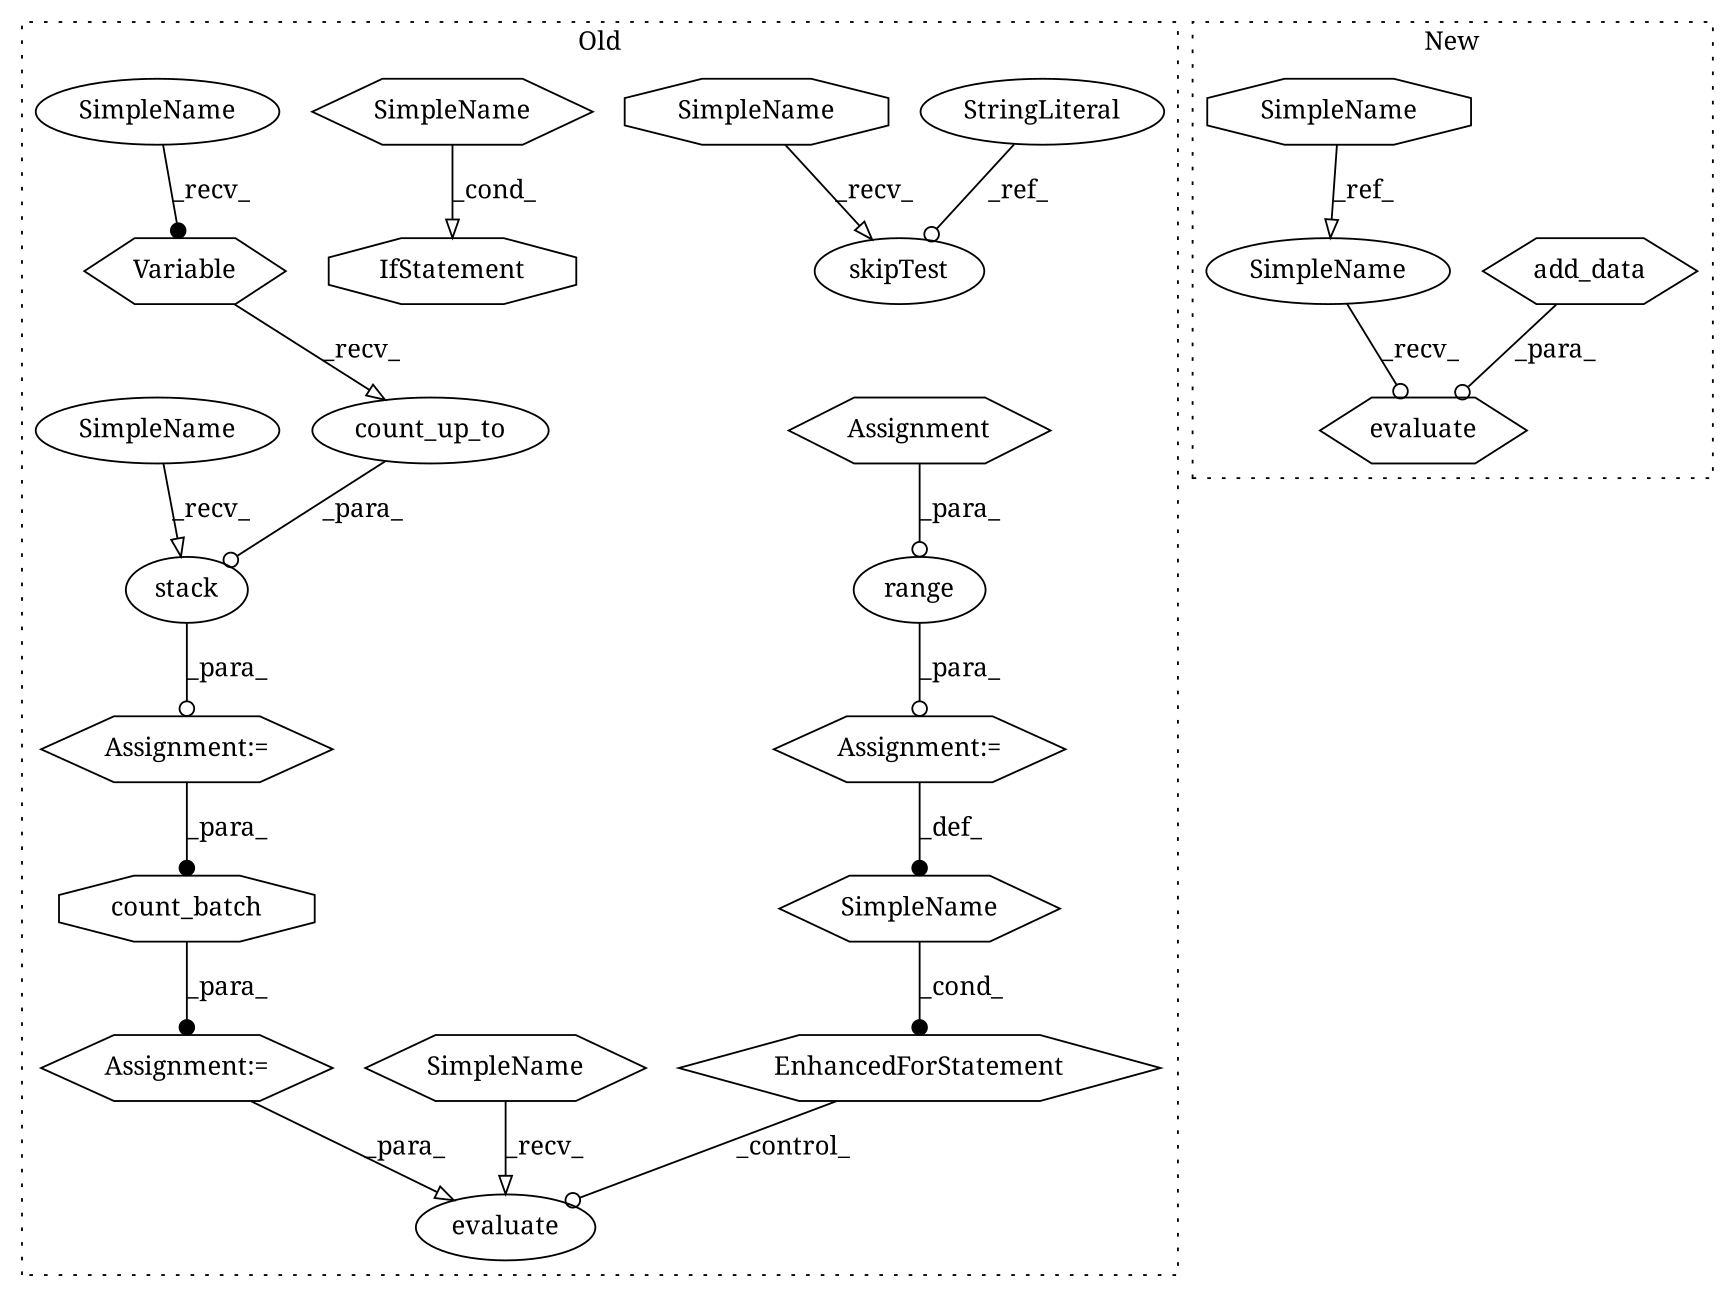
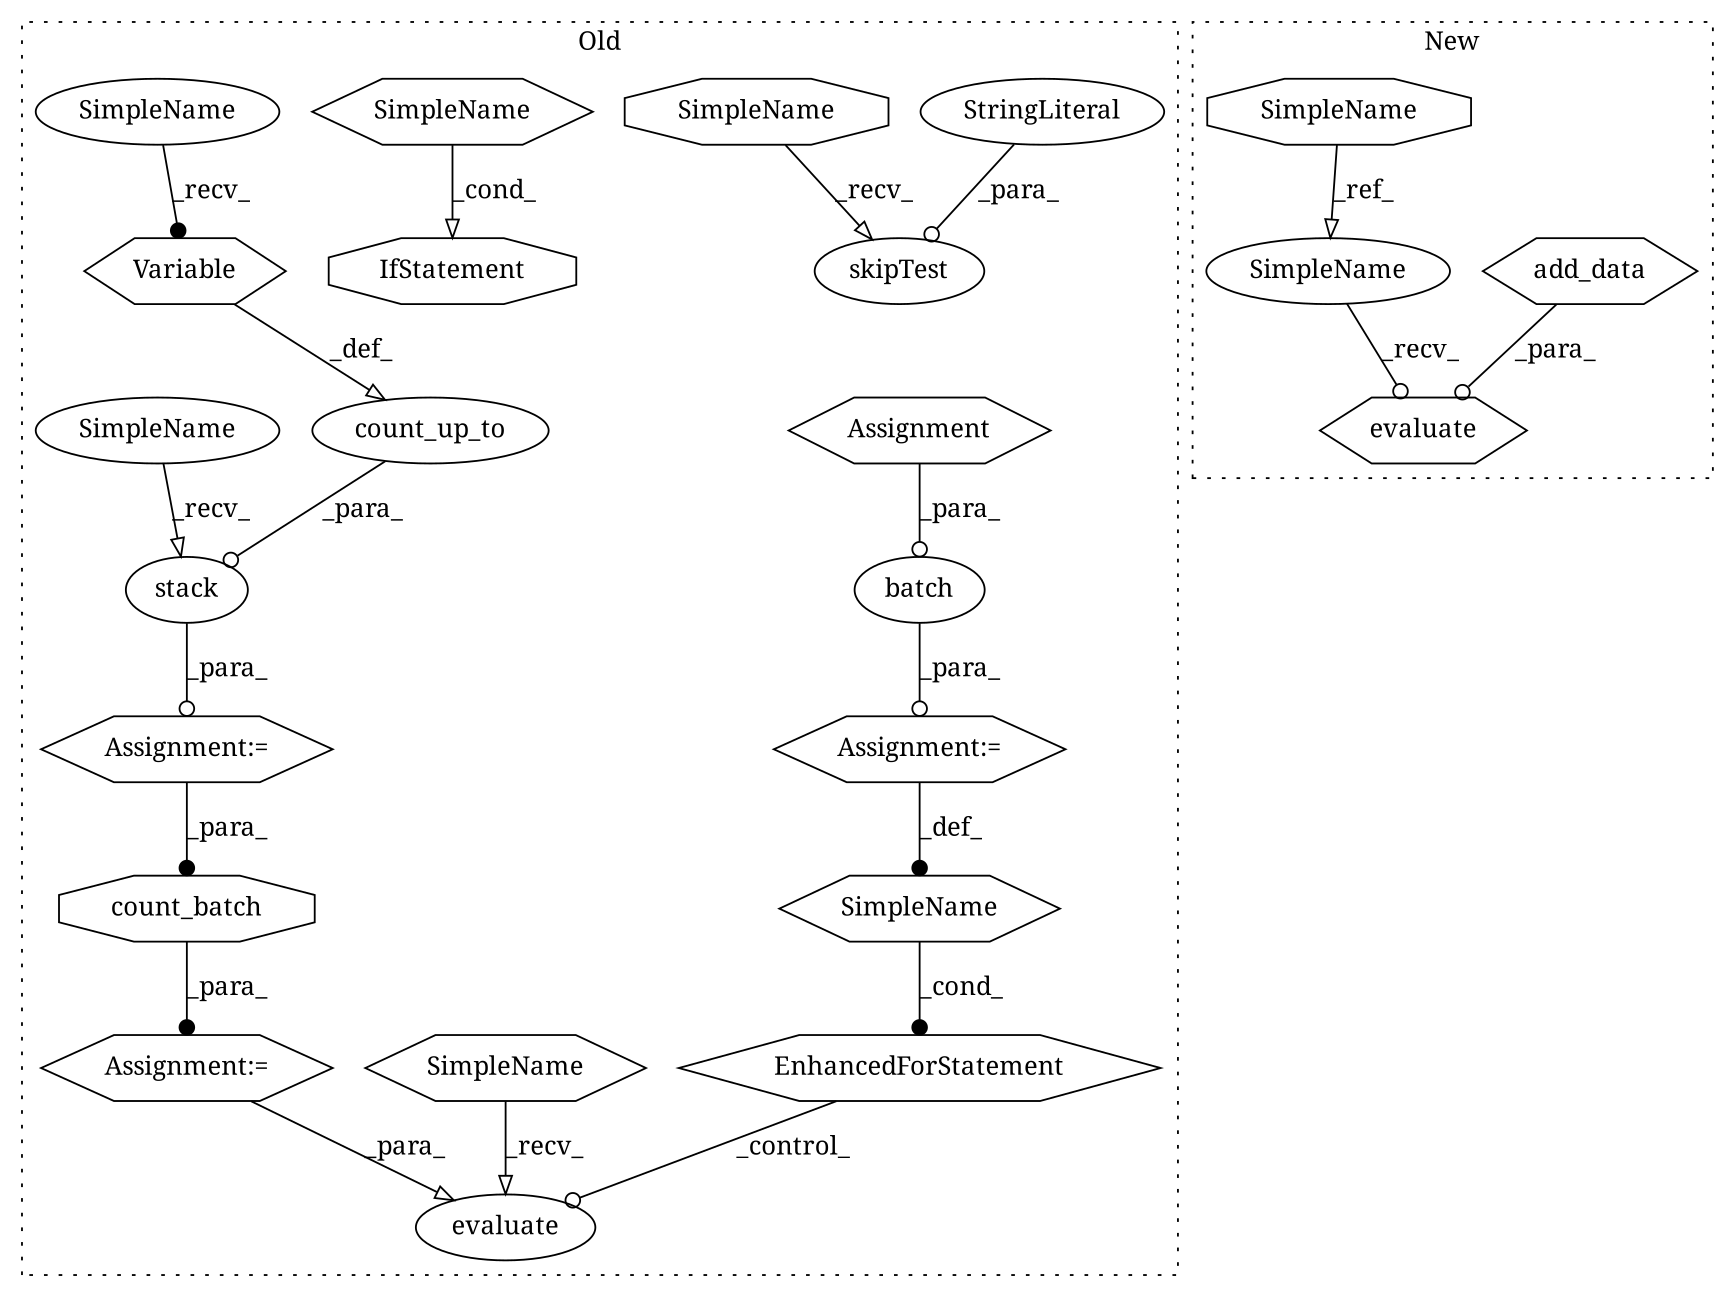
(1019, 191) -> (1019, 191)
(362, 351) -> (362, 351)
(920, 590) -> (920, 590)
